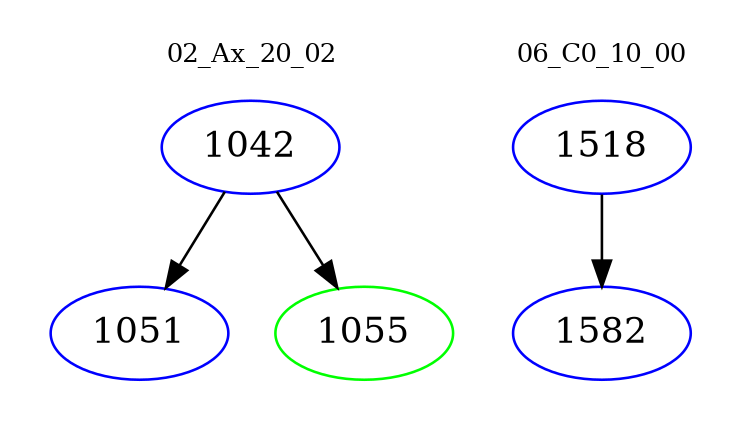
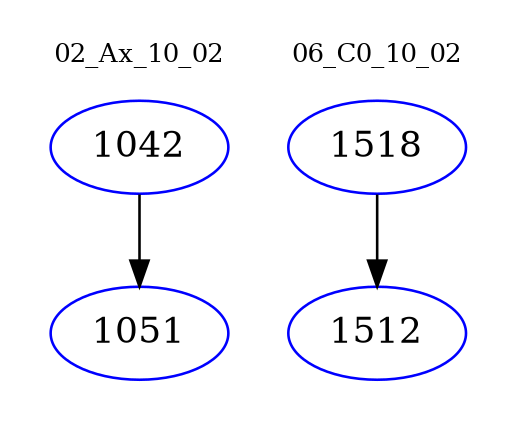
(252, 56) -> (140, 56)
(602, 56) -> (377, 56)
(364, 333) -> none
(602, 333) -> (377, 333)
